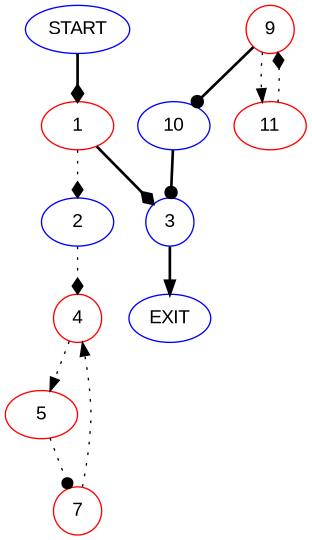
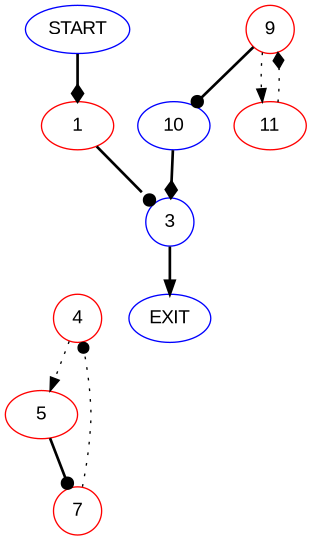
(119, 169) -> (119, 169)
(172, 169) -> (172, 169)
(78, 222) -> none
(91, 421) -> (91, 421)
(58, 458) -> (58, 458)
